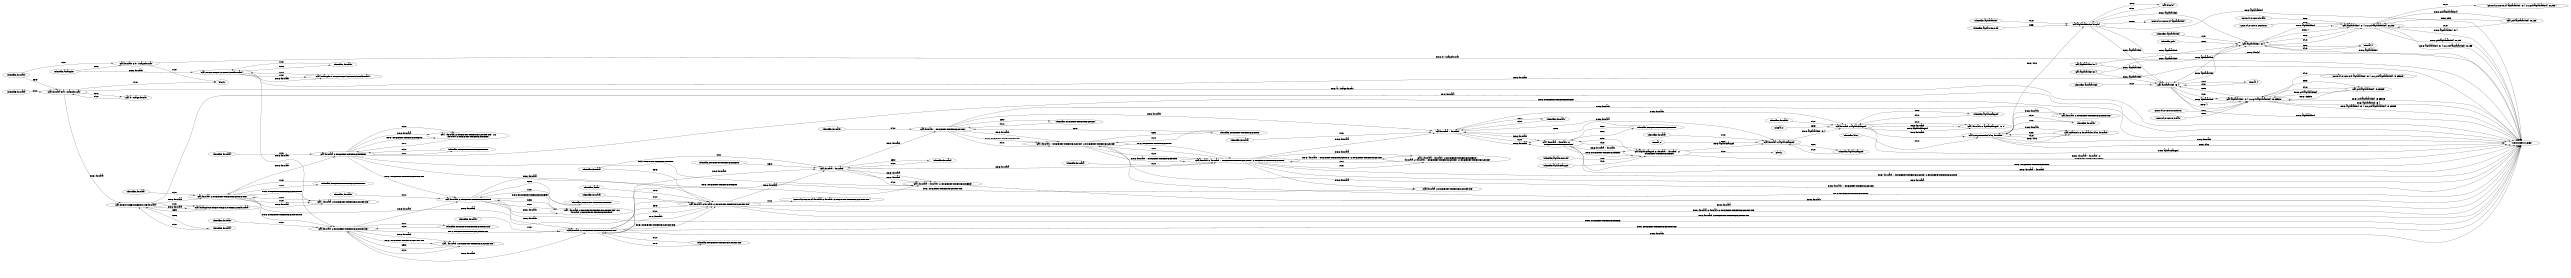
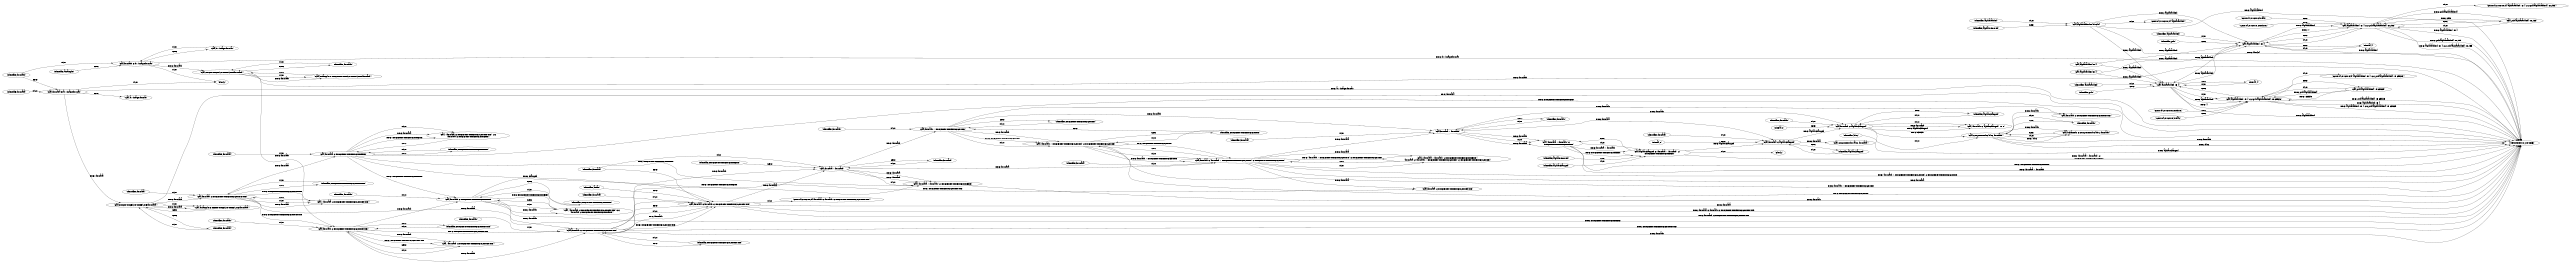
(2168, 5) -> none
(2132, 21) -> (2132, 21)
none -> (2450, 23)
none -> (222, 48)
(135, 72) -> (177, 68)
(343, 77) -> (343, 77)
(2036, 77) -> none
none -> (2086, 92)
(97, 98) -> none
(1657, 127) -> none
(1814, 131) -> (1814, 131)
(1917, 133) -> (1917, 133)
(2086, 133) -> (2086, 133)
none -> (1851, 143)
(2522, 143) -> (2522, 143)
(404, 176) -> (404, 176)
(530, 176) -> (530, 176)
(136, 205) -> (136, 205)
(222, 208) -> (222, 208)
